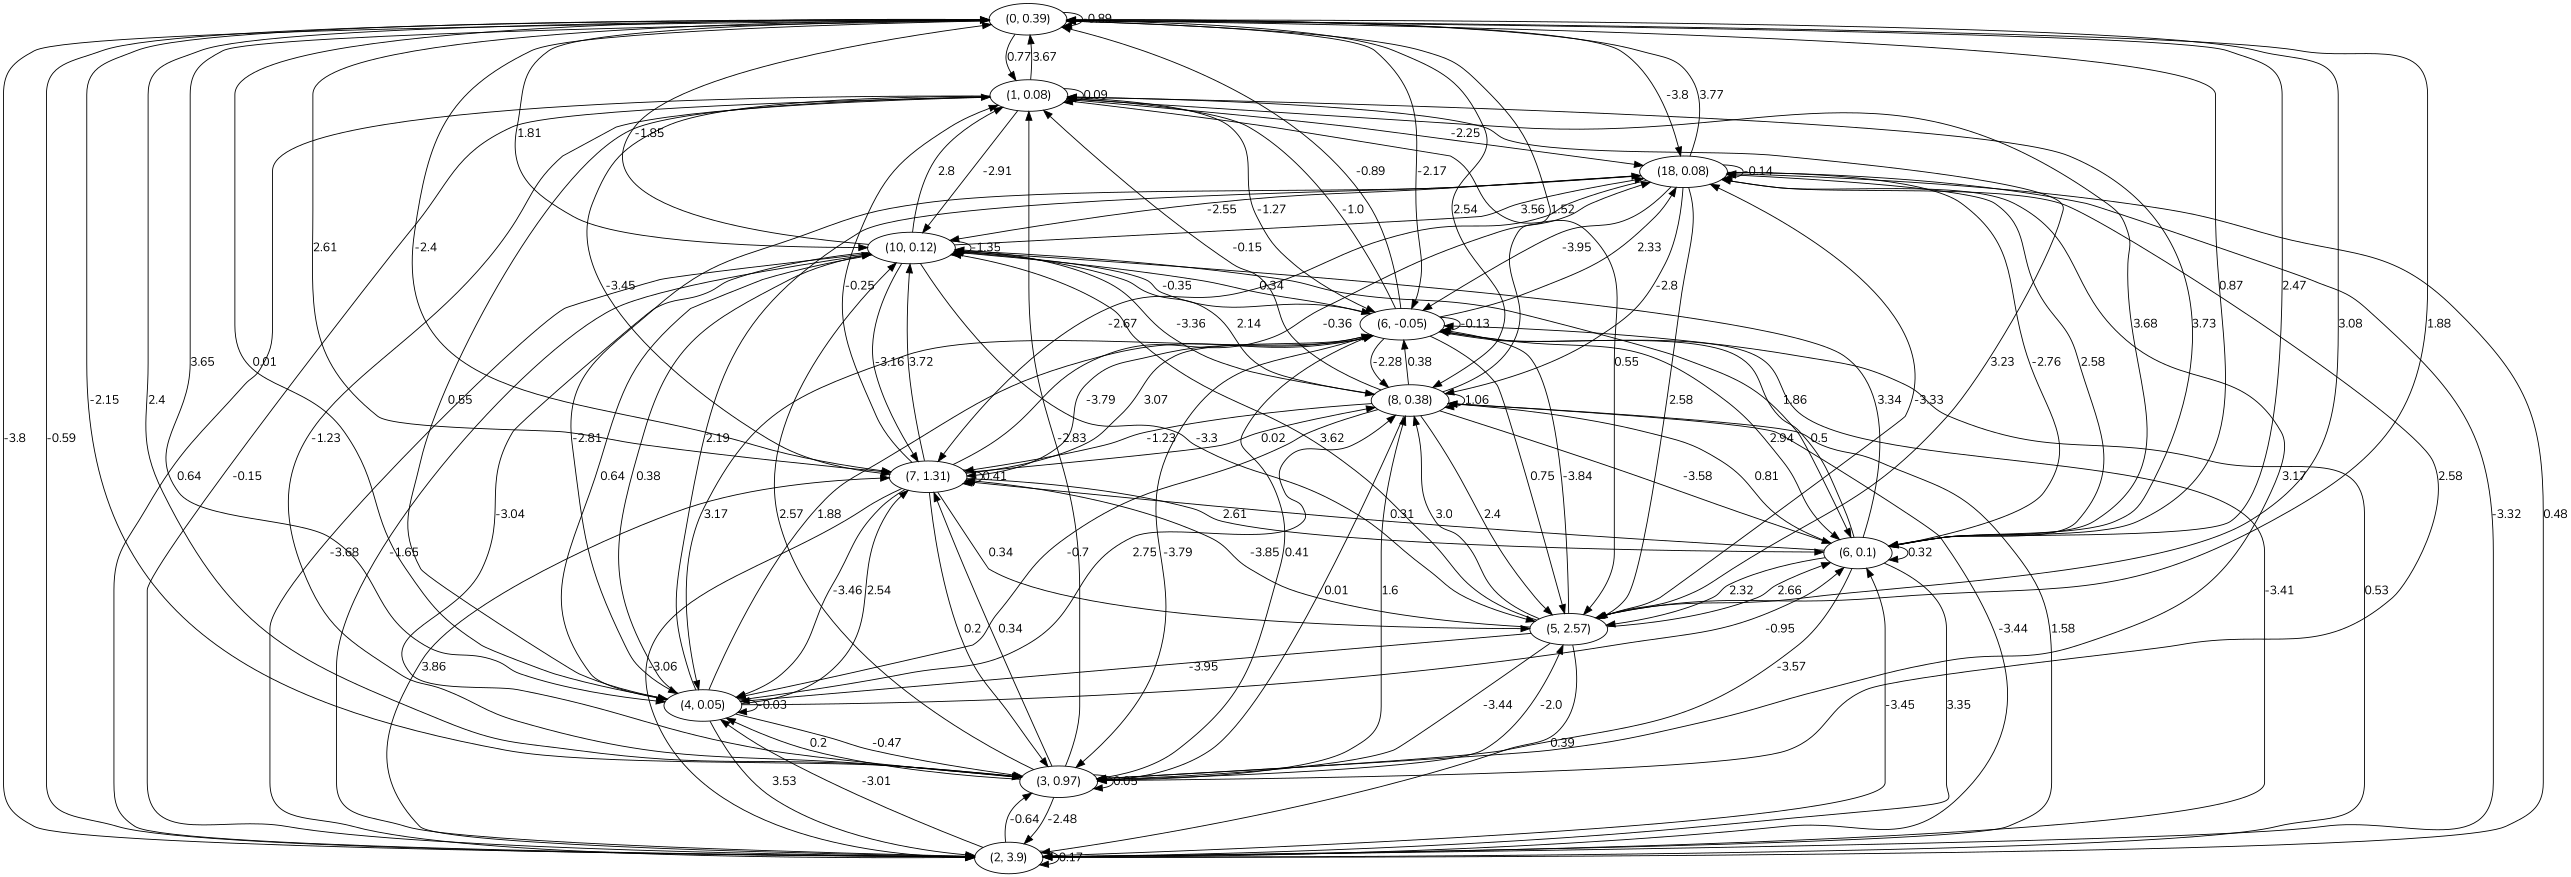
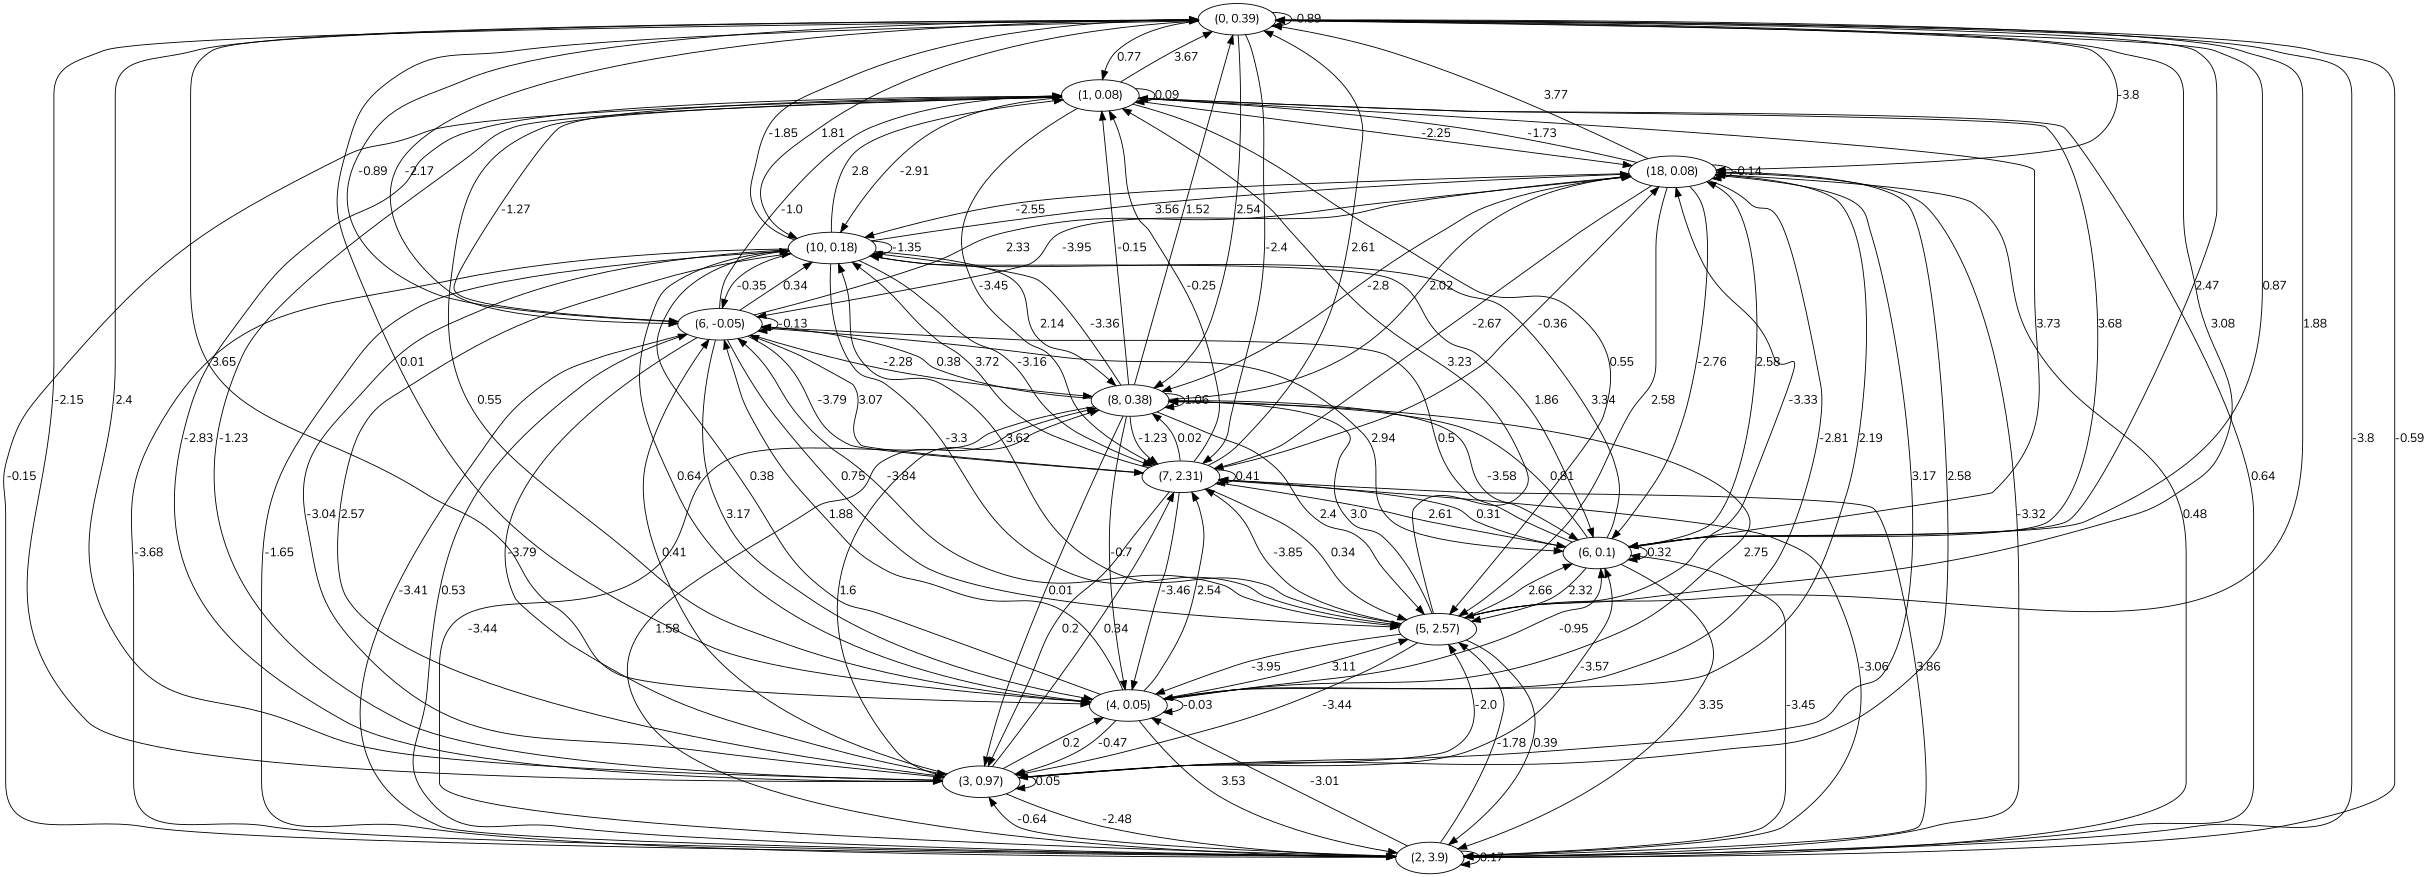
none -> (1394, 119)
(911, 248) -> (832, 248)
none -> (1405, 308)
(928, 477) -> (1181, 477)
none -> (1282, 674)
none -> (1499, 729)
(1570, 738) -> (1483, 745)
